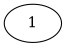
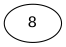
(33, 23) -> (33, 23)
